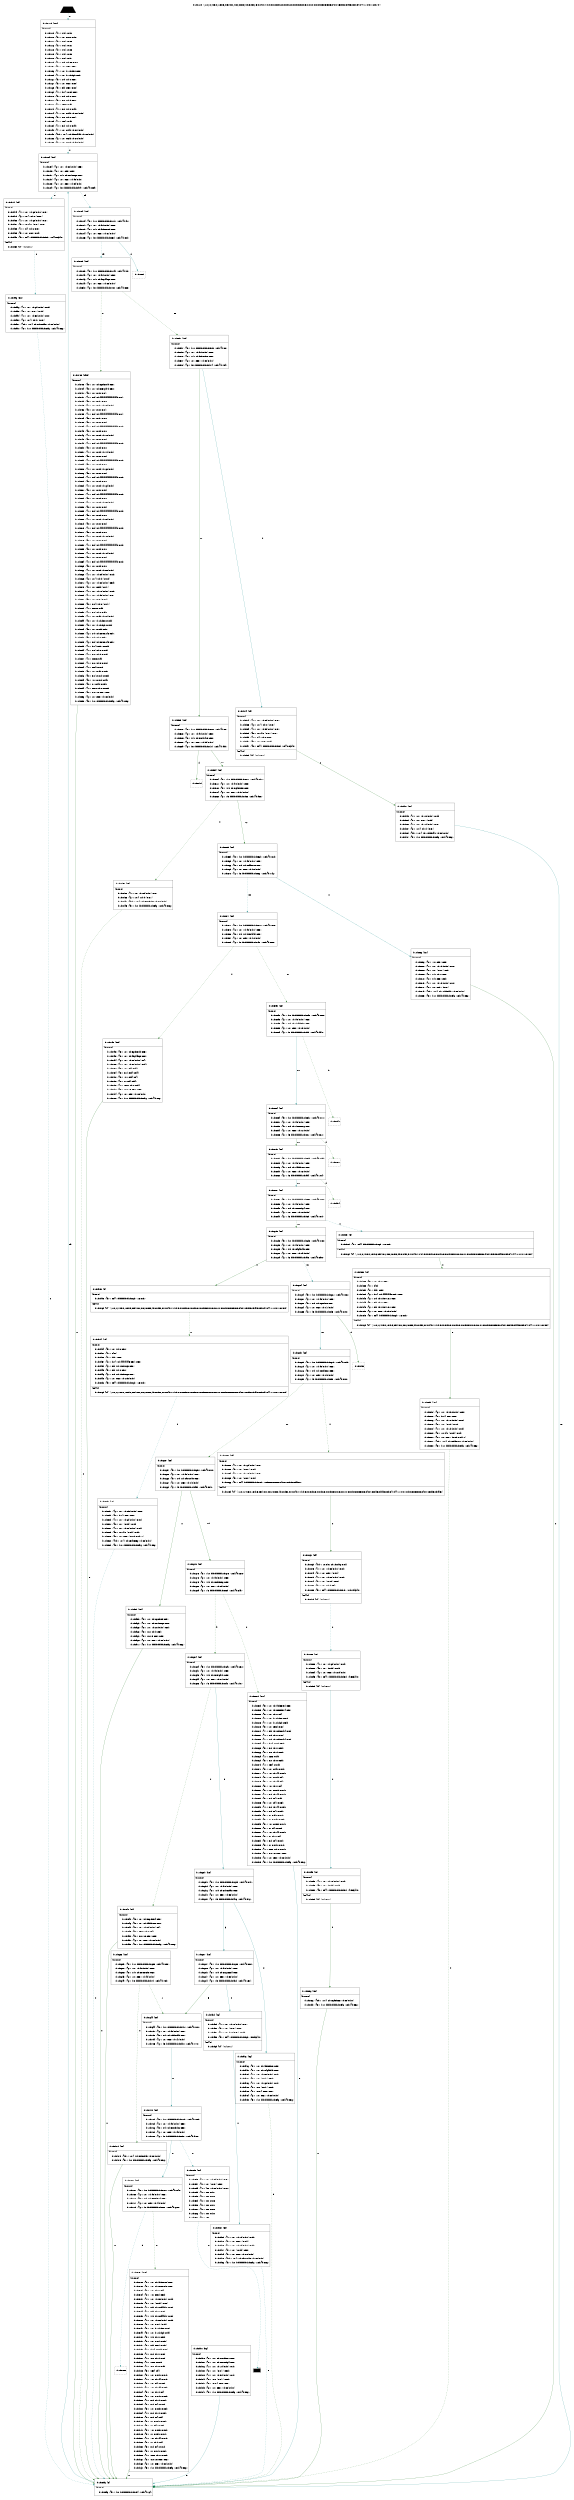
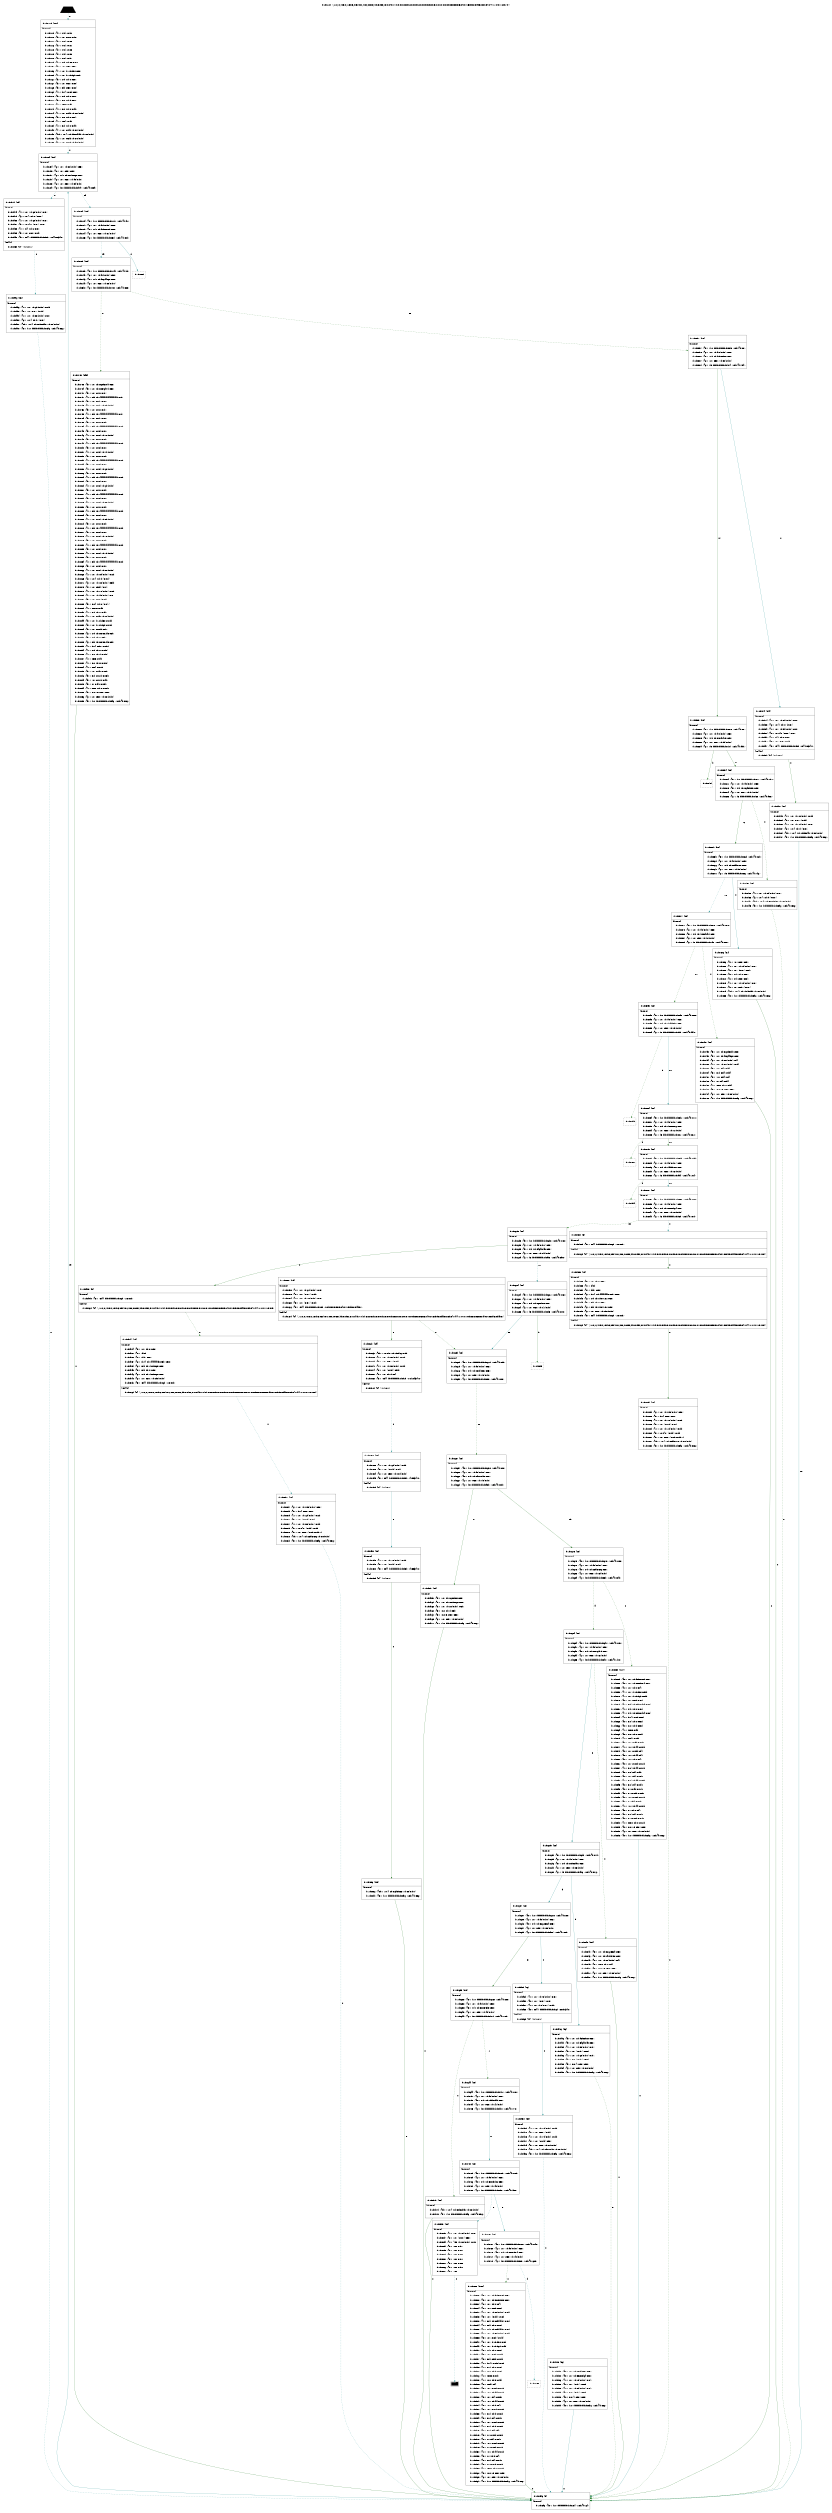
(325, 1417) -> (437, 1334)
(198, 1999) -> (511, 1961)
